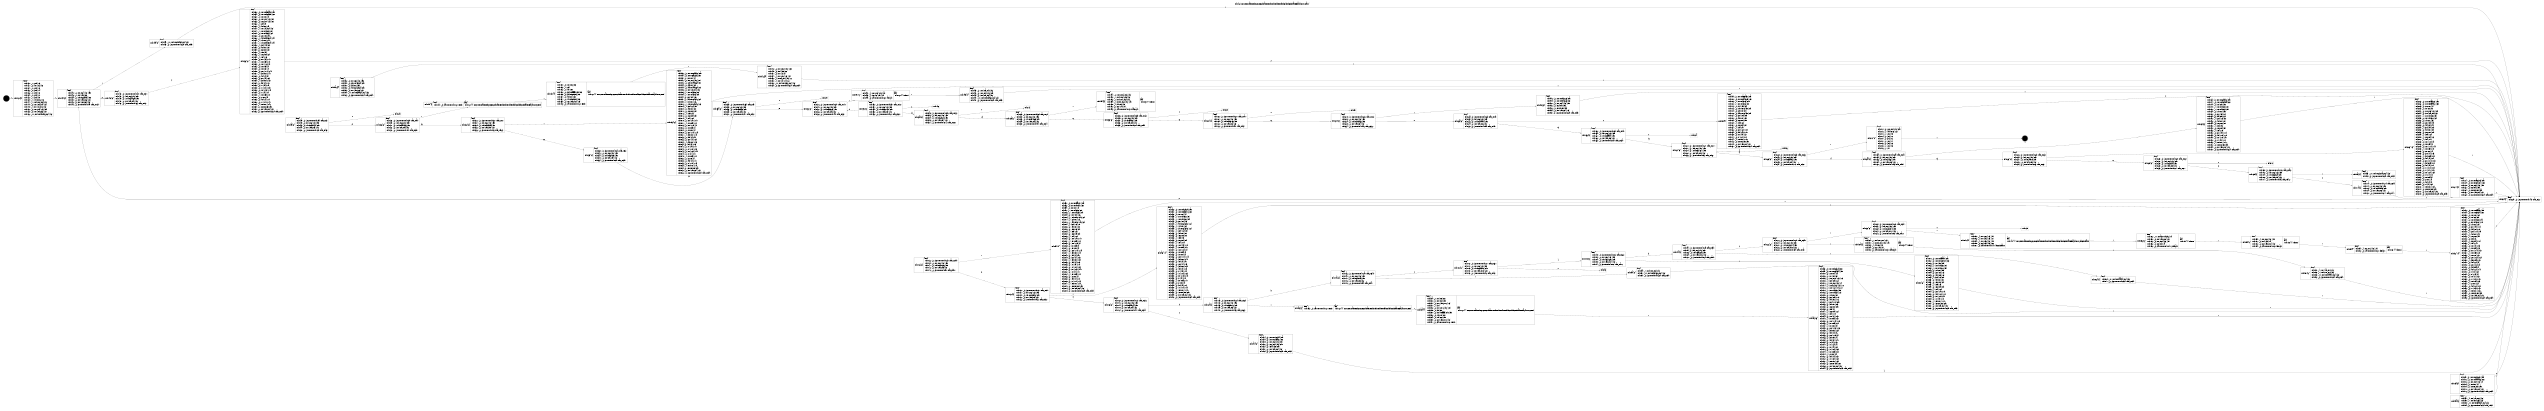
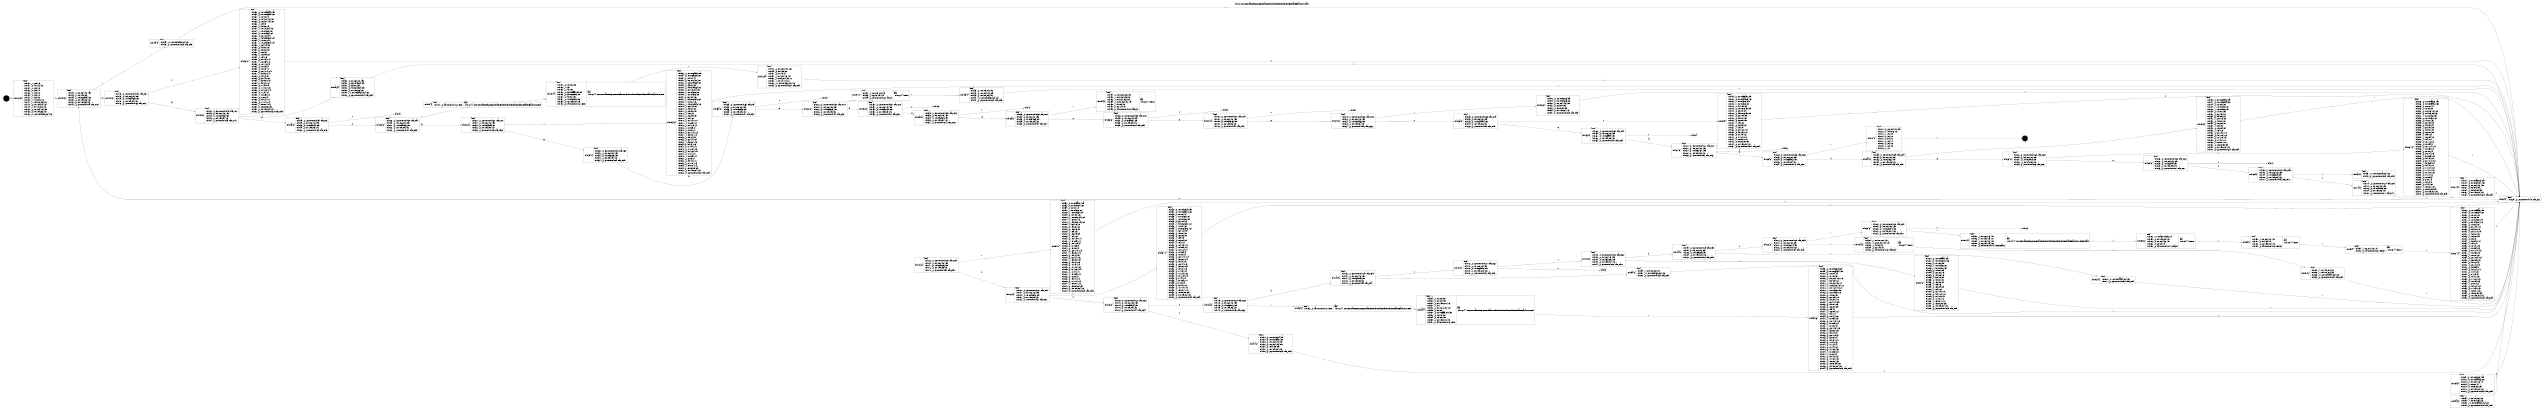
(853, 111) -> (852, 109)
none -> (217, 116)
